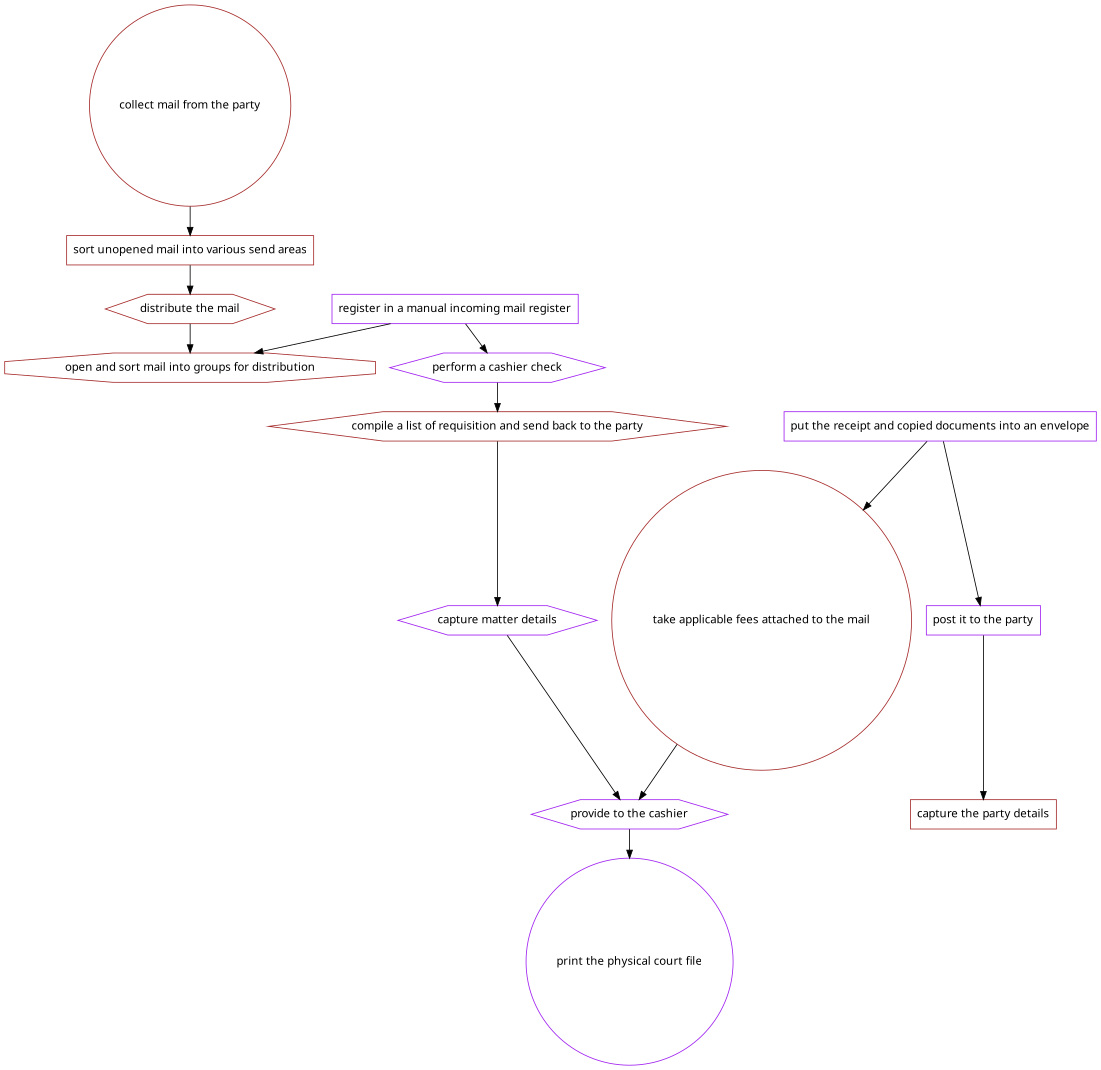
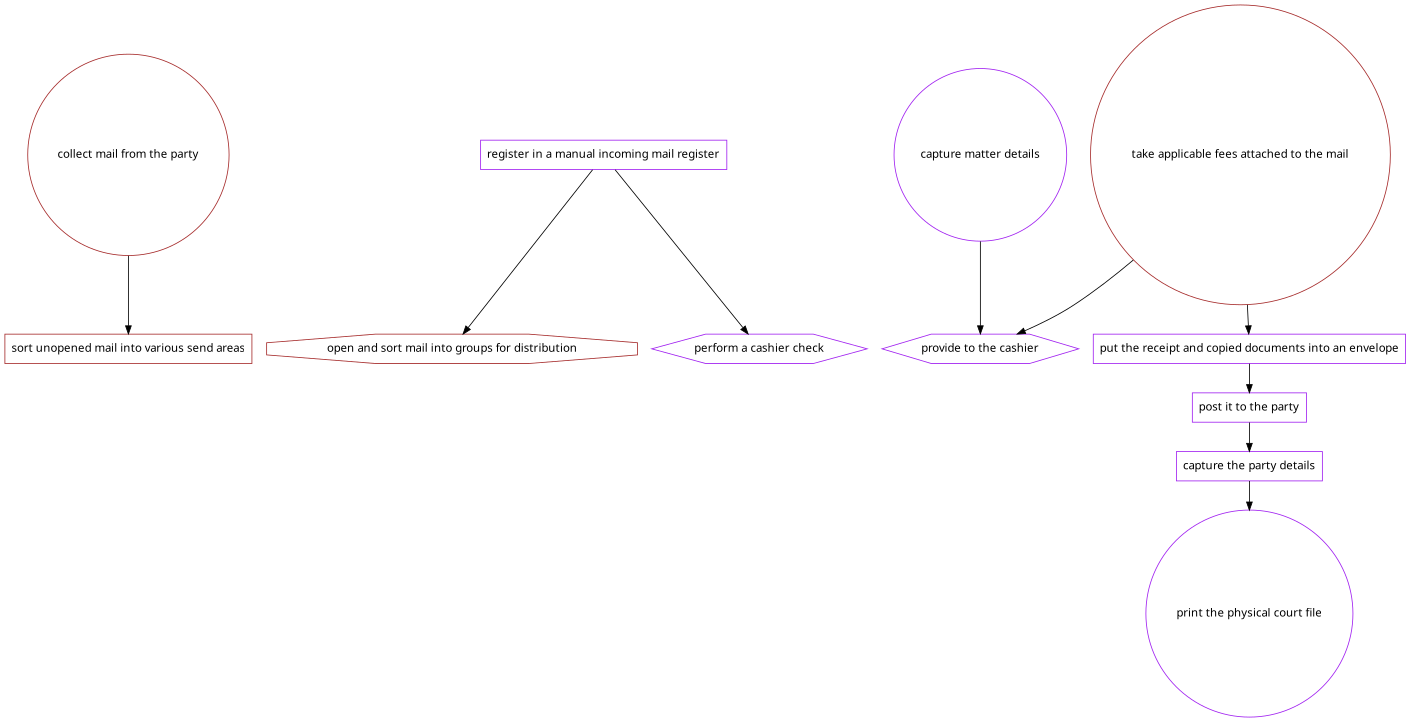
(190, 309) -> none
(498, 426) -> none
(898, 473) -> (1248, 315)
(498, 620) -> (980, 155)
(983, 814) -> (1249, 466)
(630, 840) -> (1249, 491)
